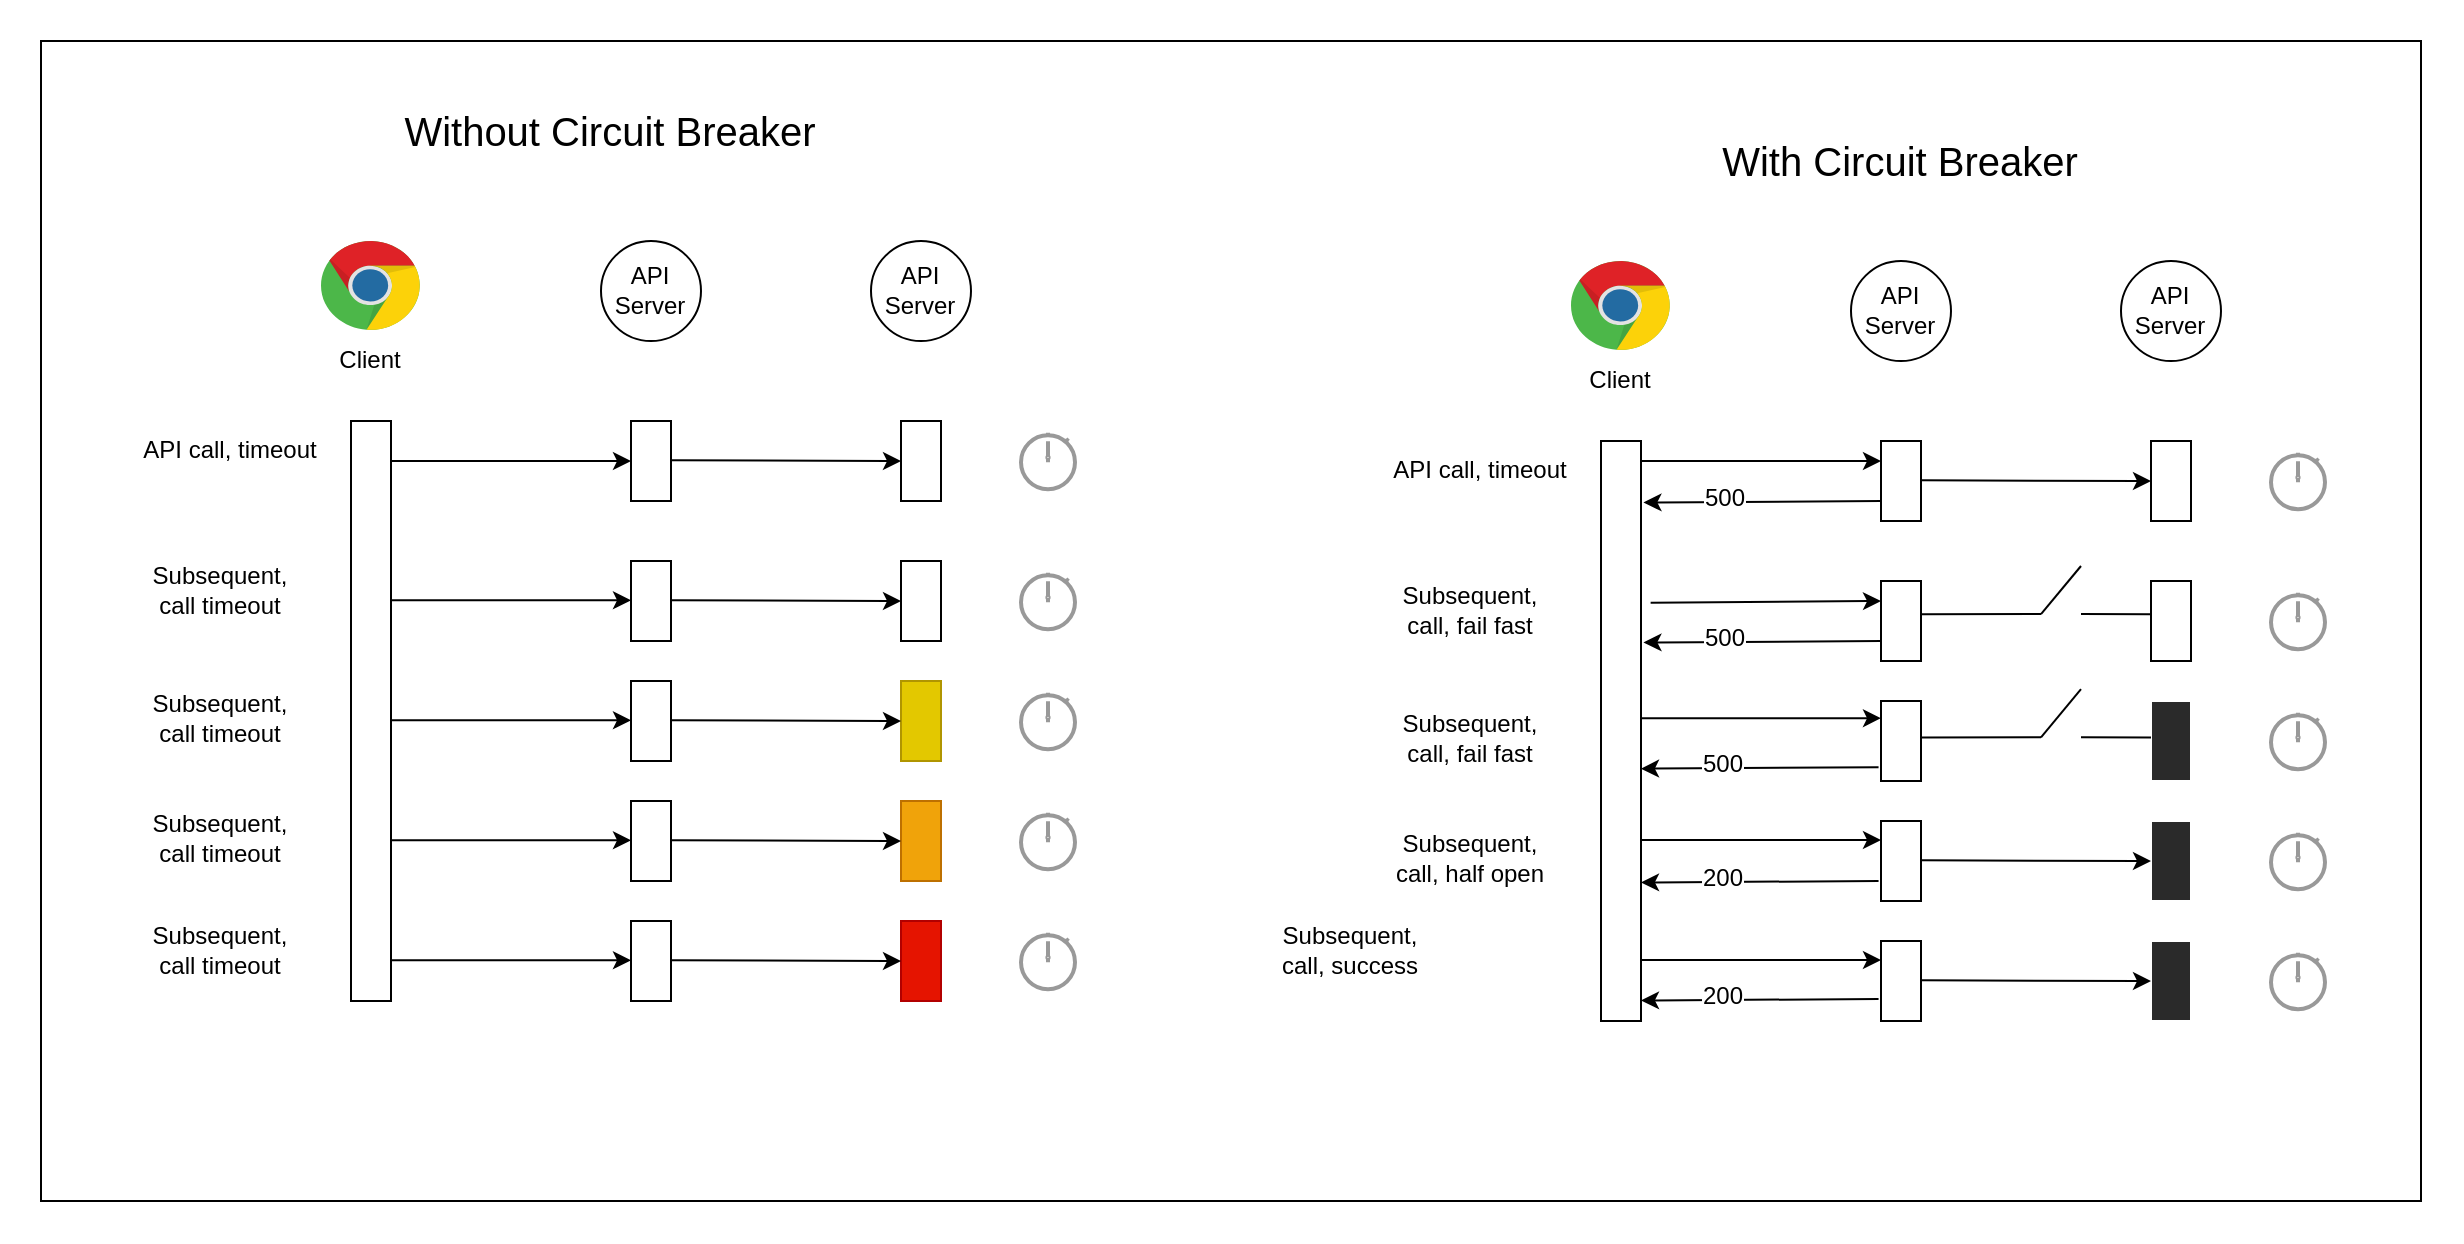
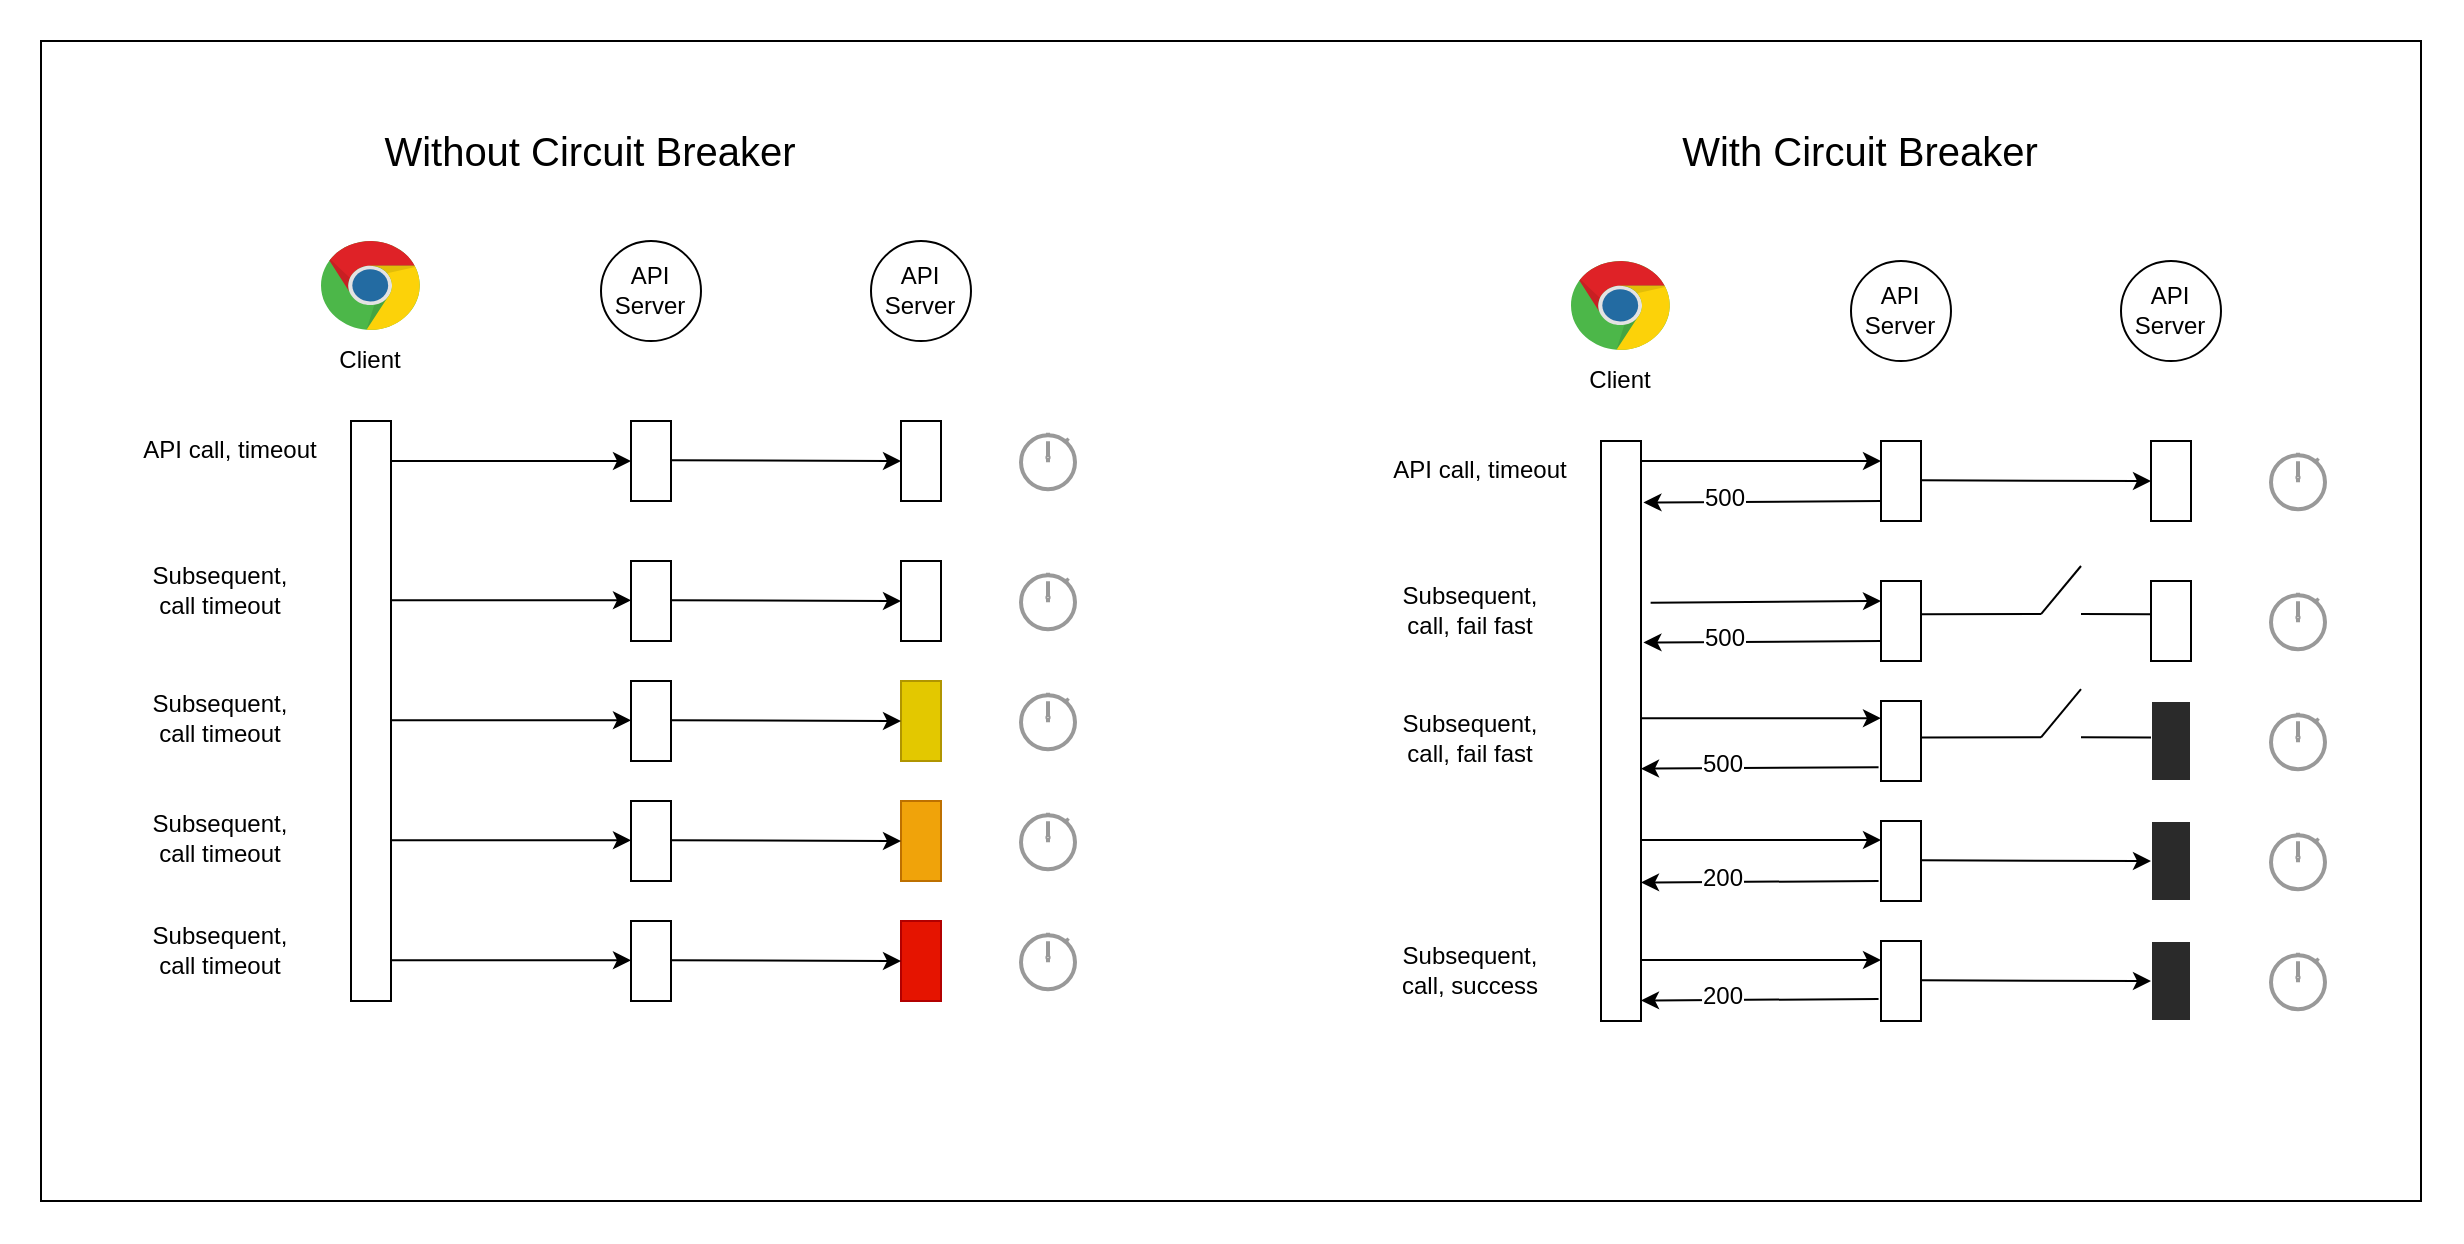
(611, 131) -> (591, 151)
(1901, 161) -> (1861, 151)
(1471, 859) -> none
(1351, 951) -> (1471, 971)
